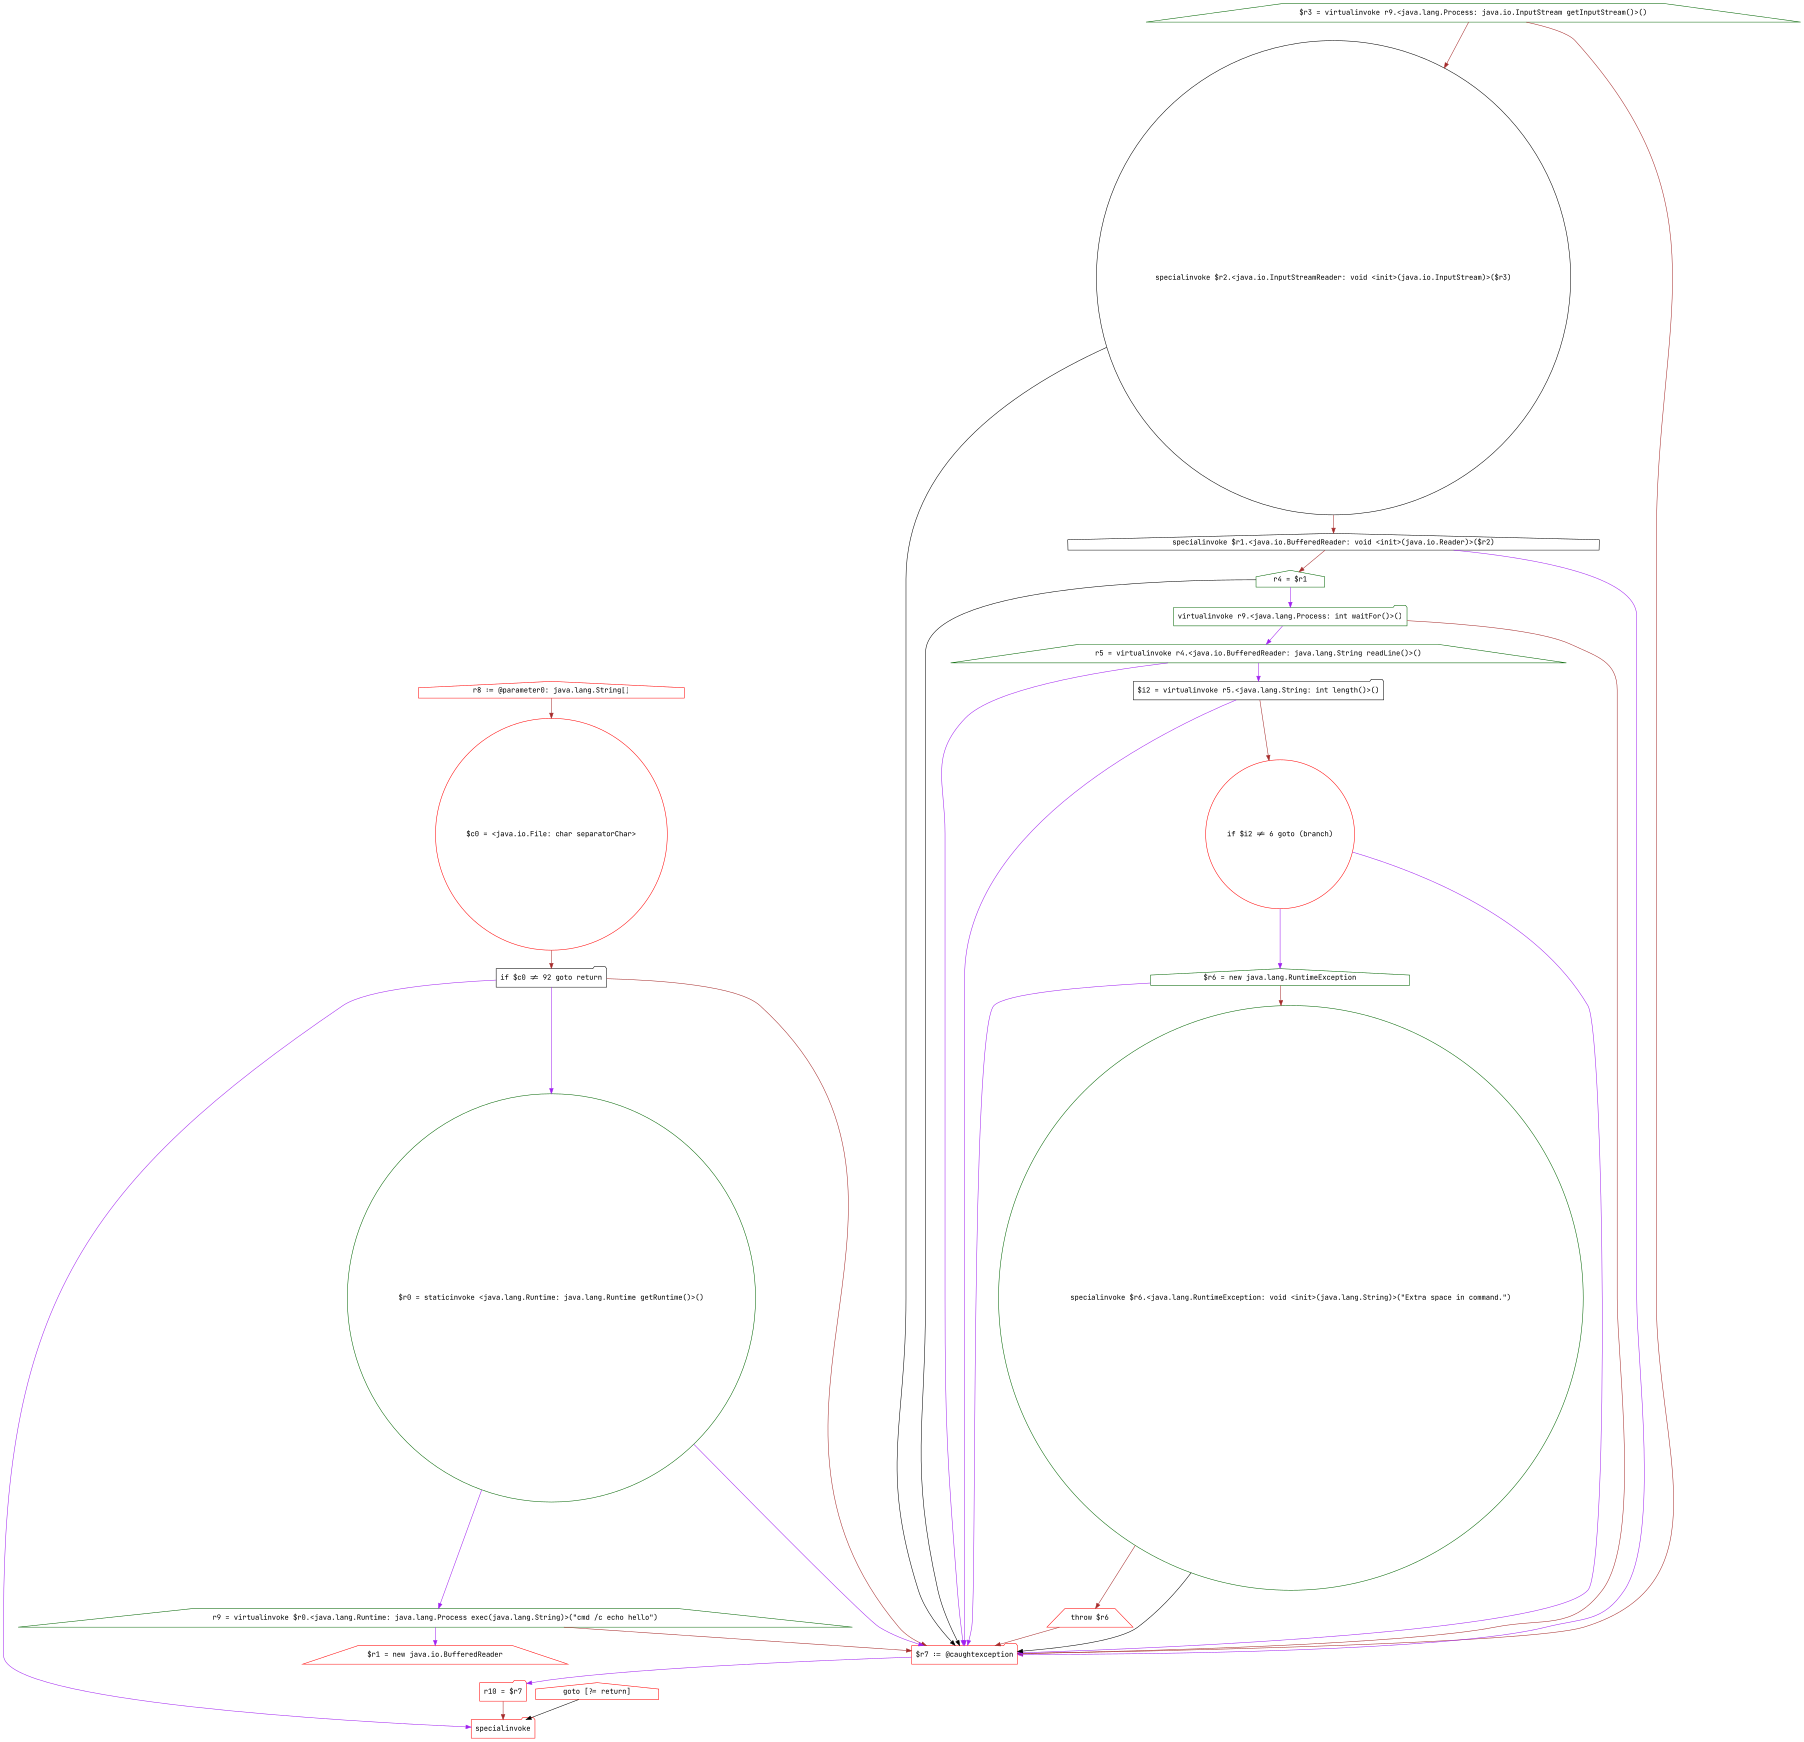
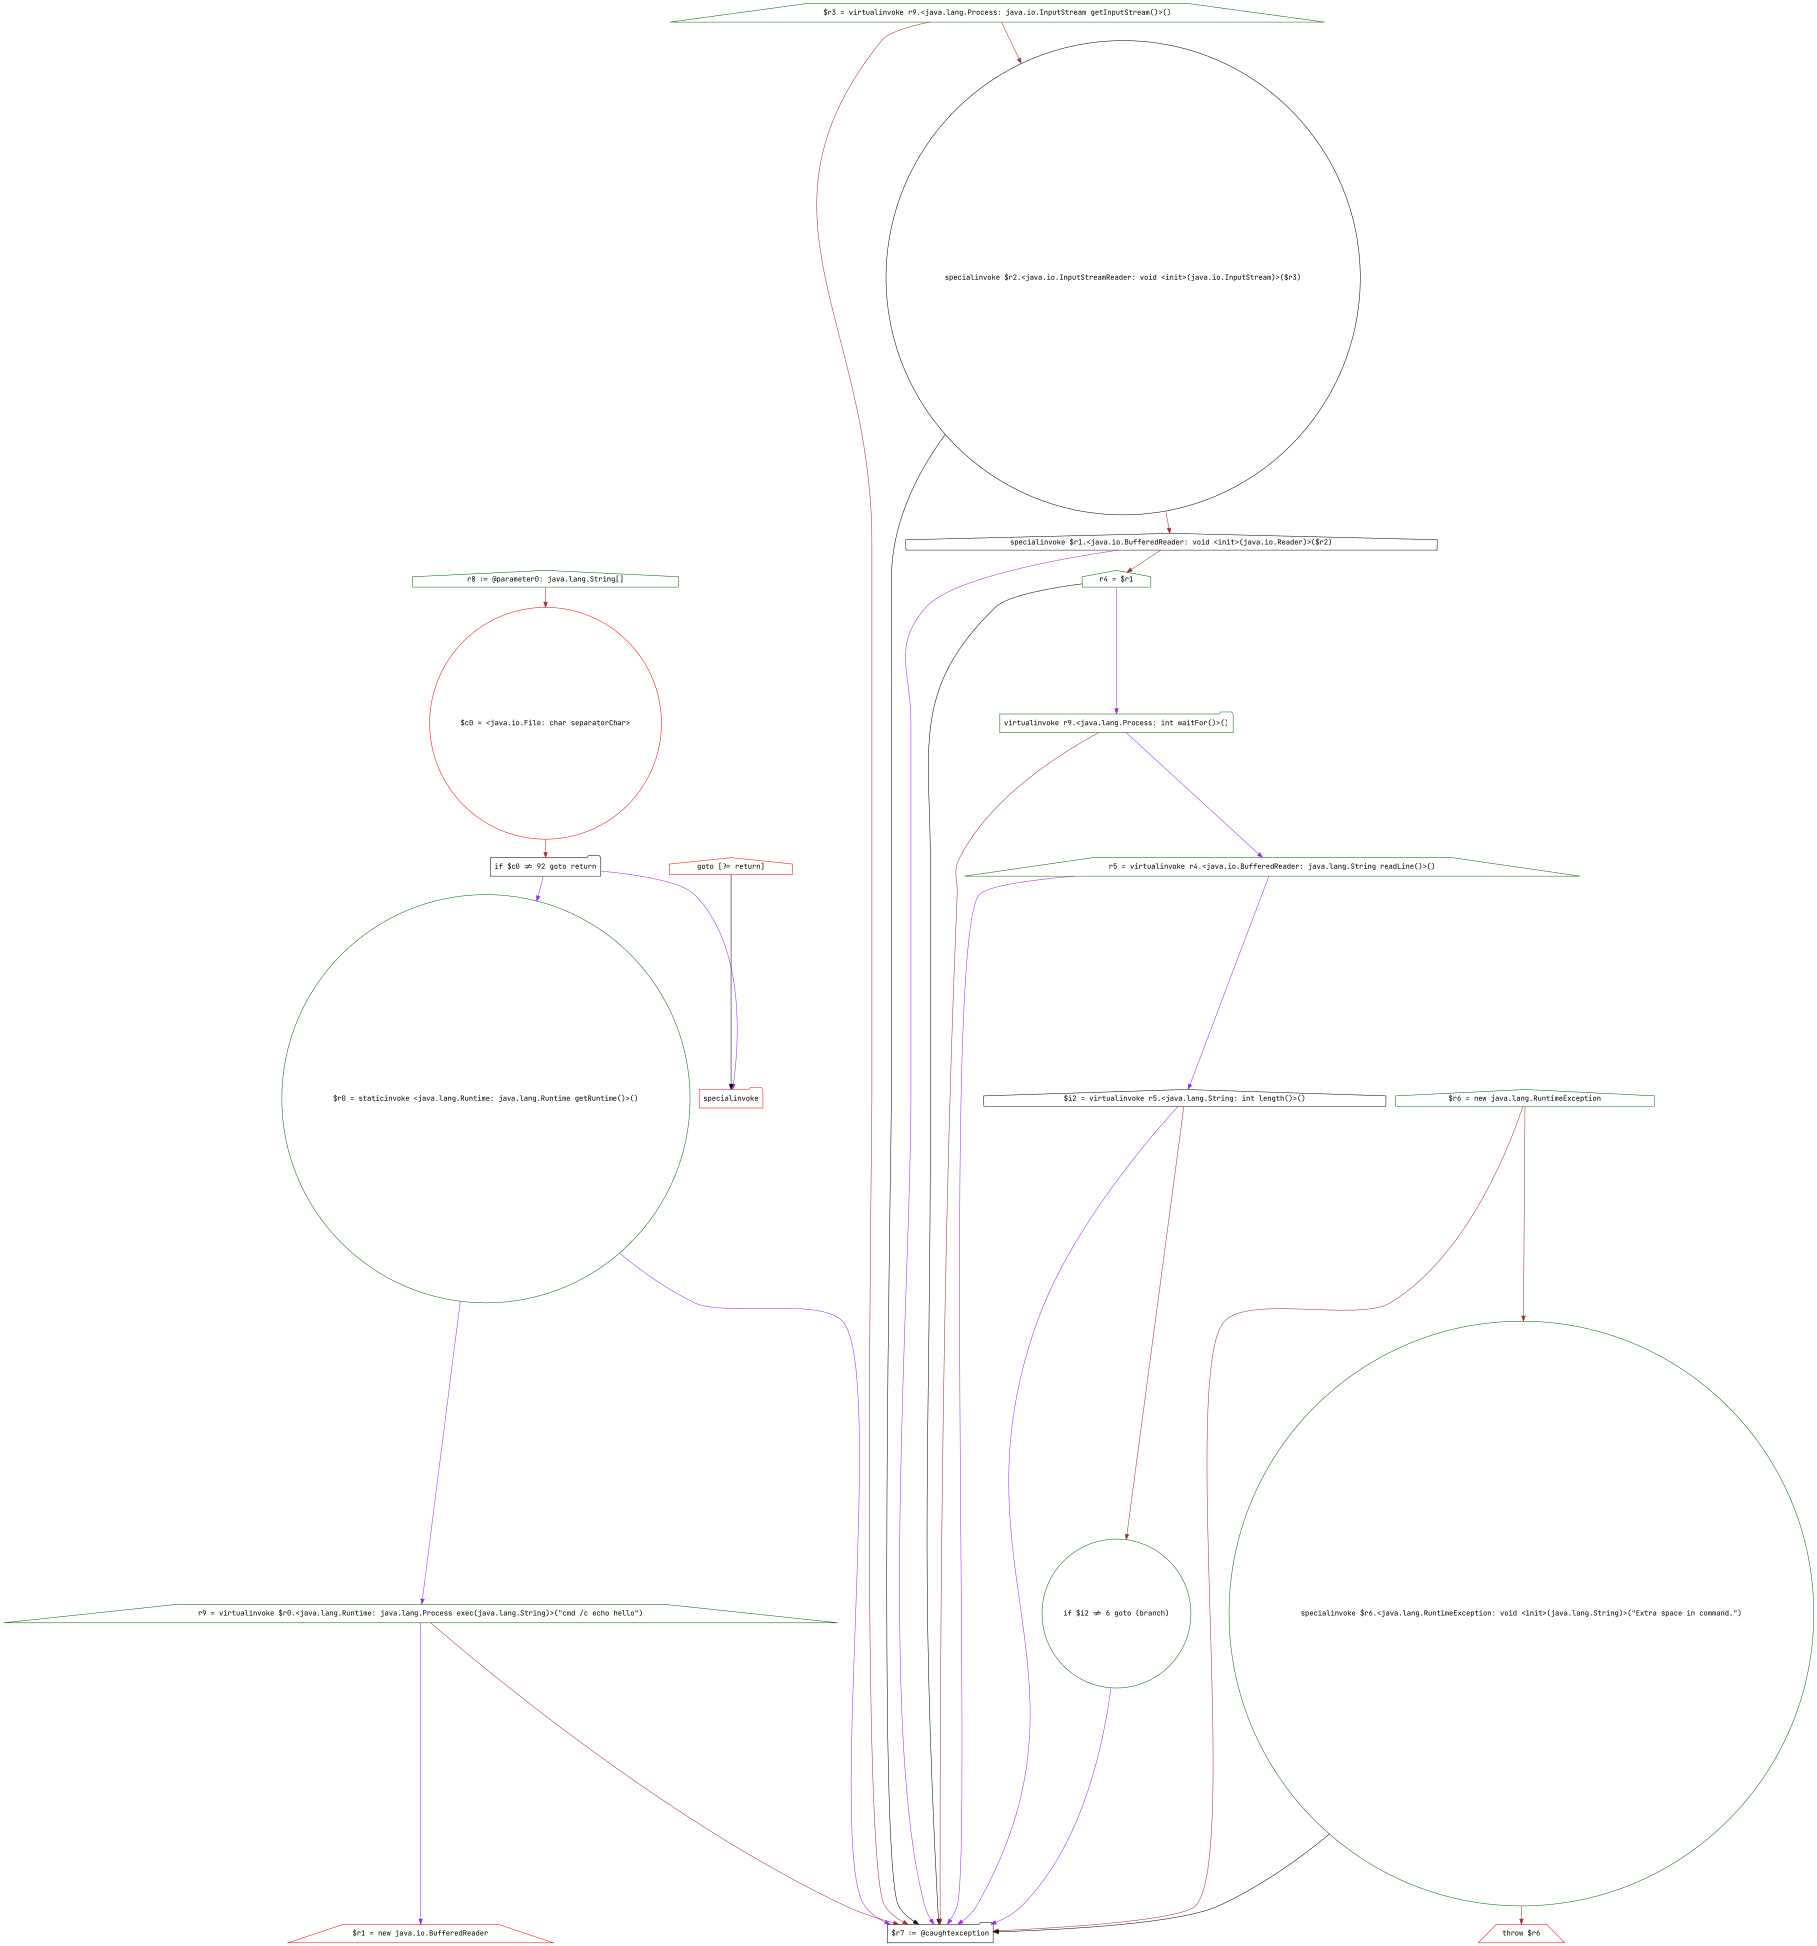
(551, 691) -> (546, 580)
(1259, 691) -> (1185, 1099)
(1280, 834) -> (1116, 1614)
(1280, 936) -> none
(977, 1243) -> (1207, 1508)
(846, 1248) -> none
(1030, 1636) -> none
(965, 1655) -> (940, 1934)
(503, 1692) -> none
